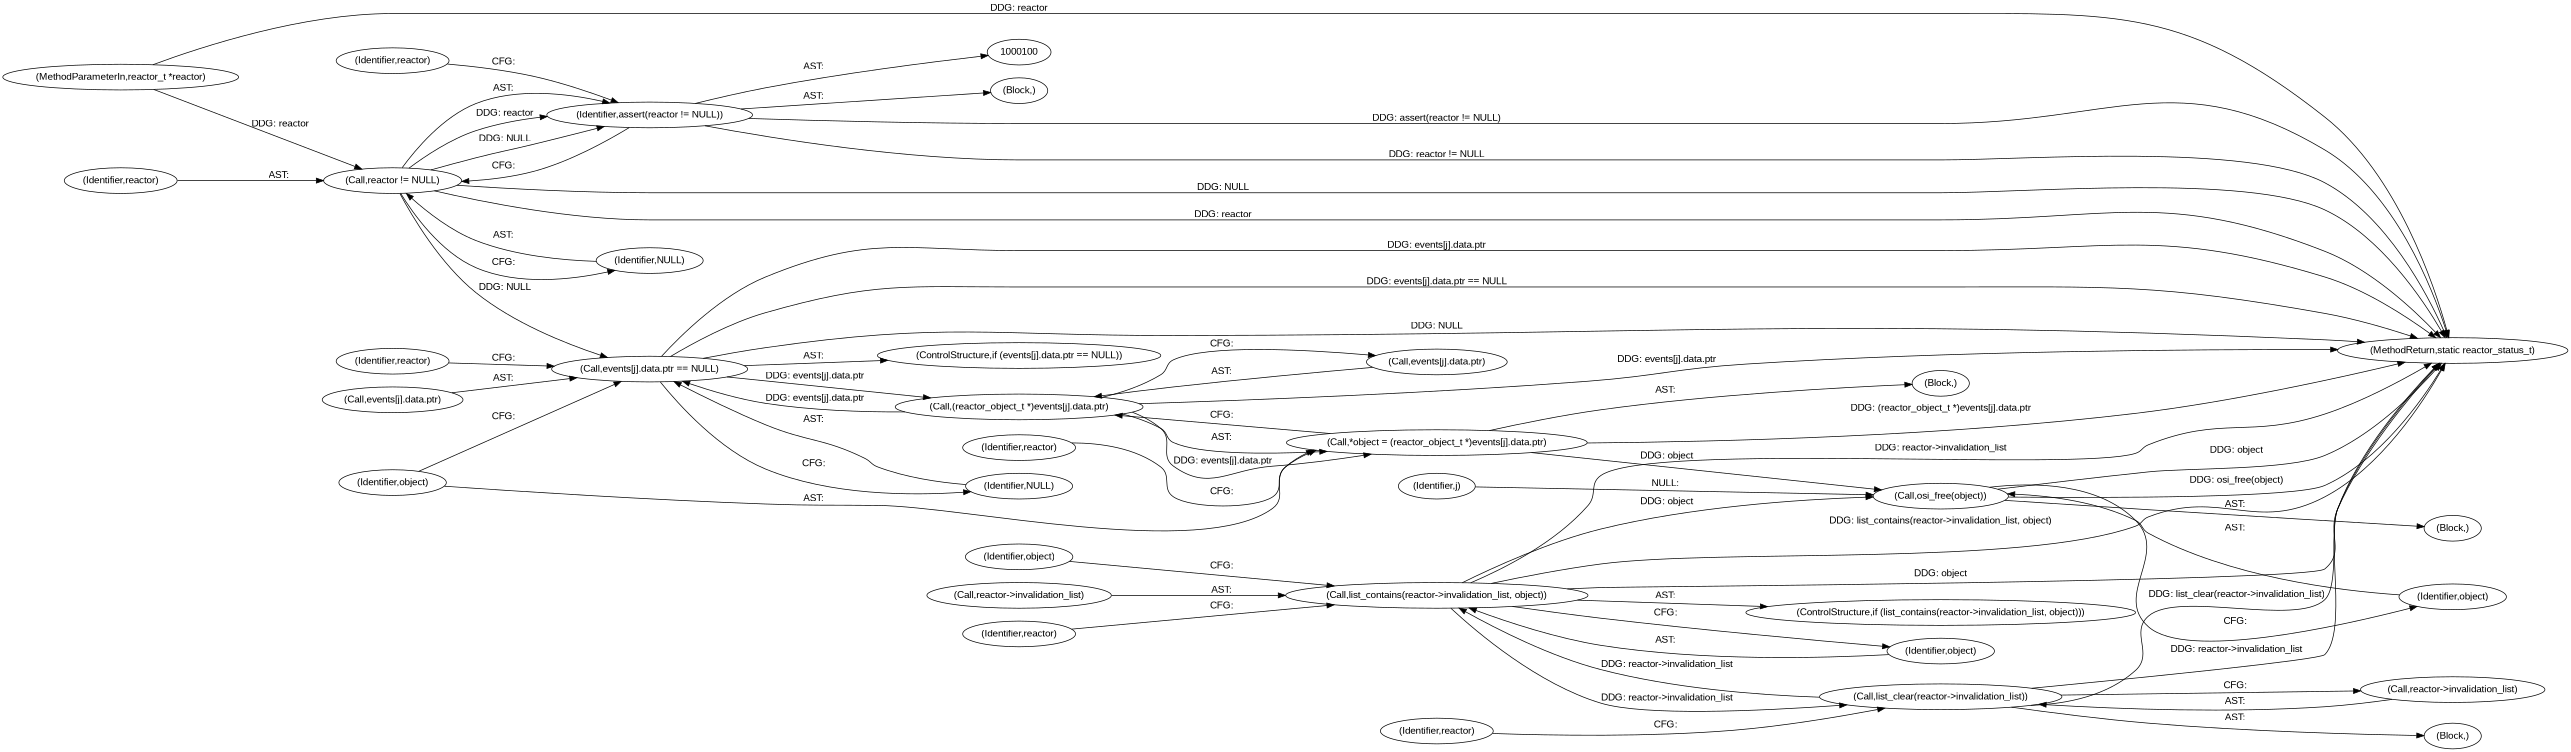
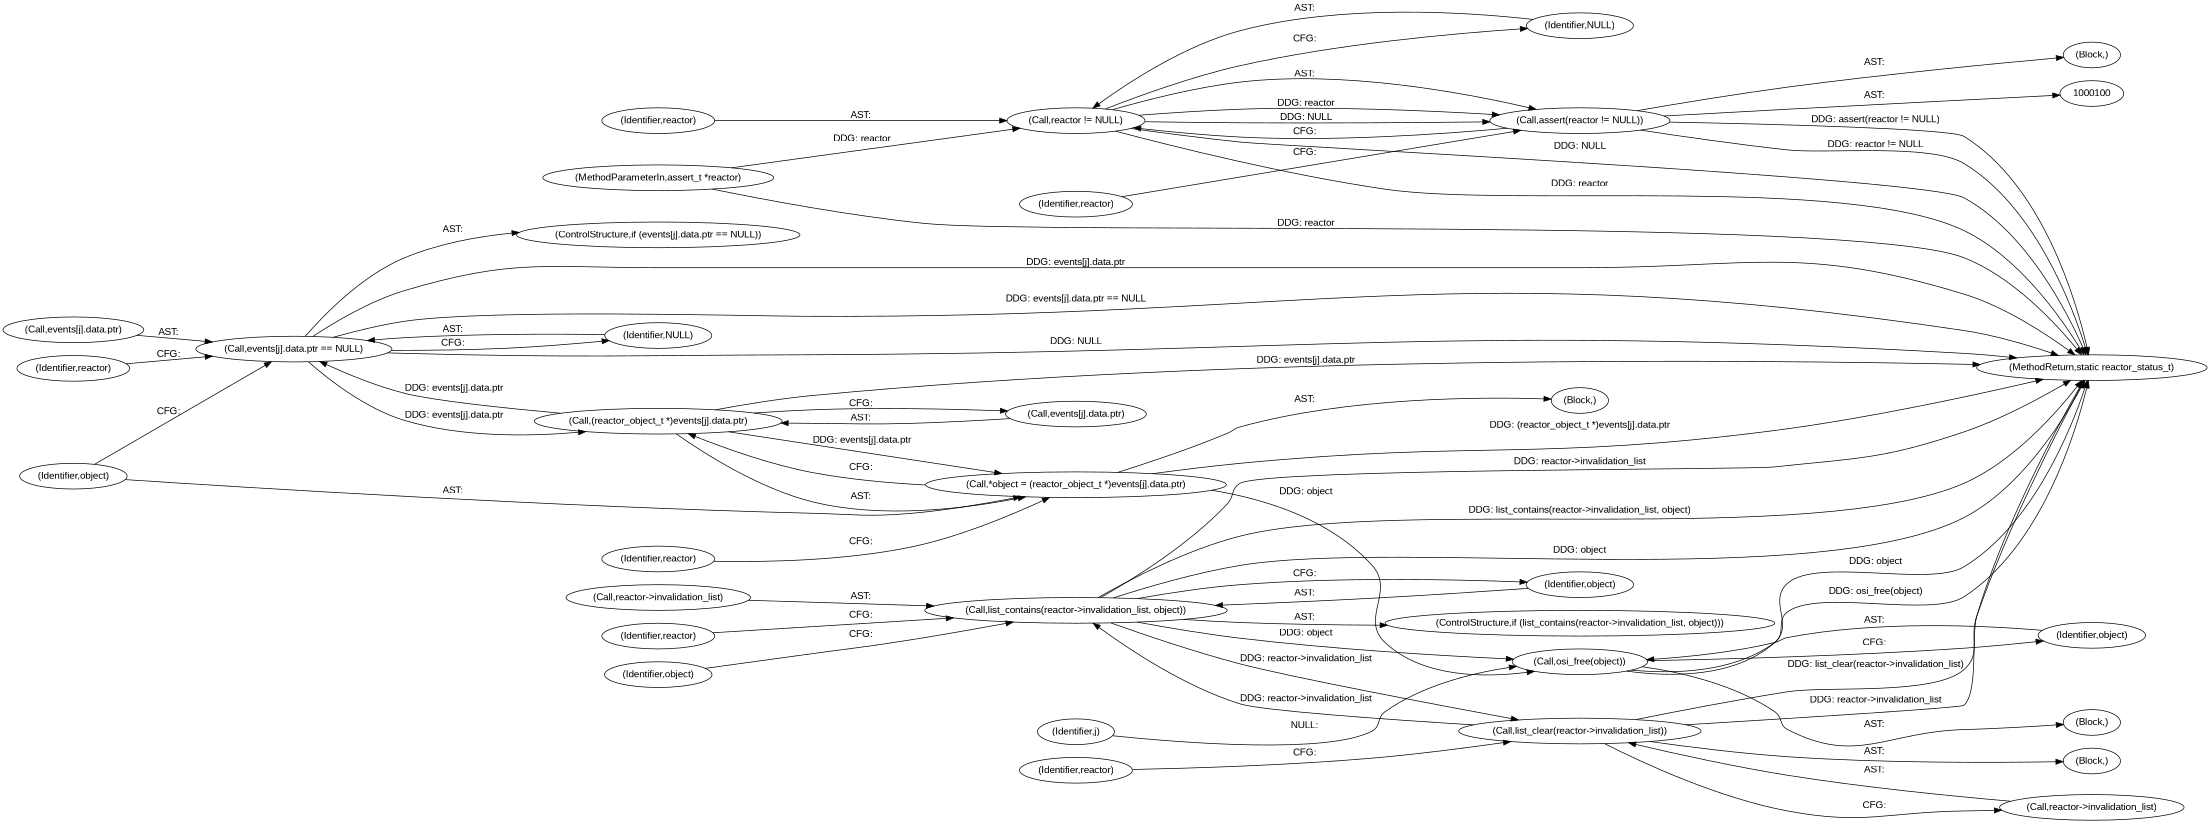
(121, 77) -> (658, 178)
(650, 115) -> (1580, 121)
(482, 297) -> none
